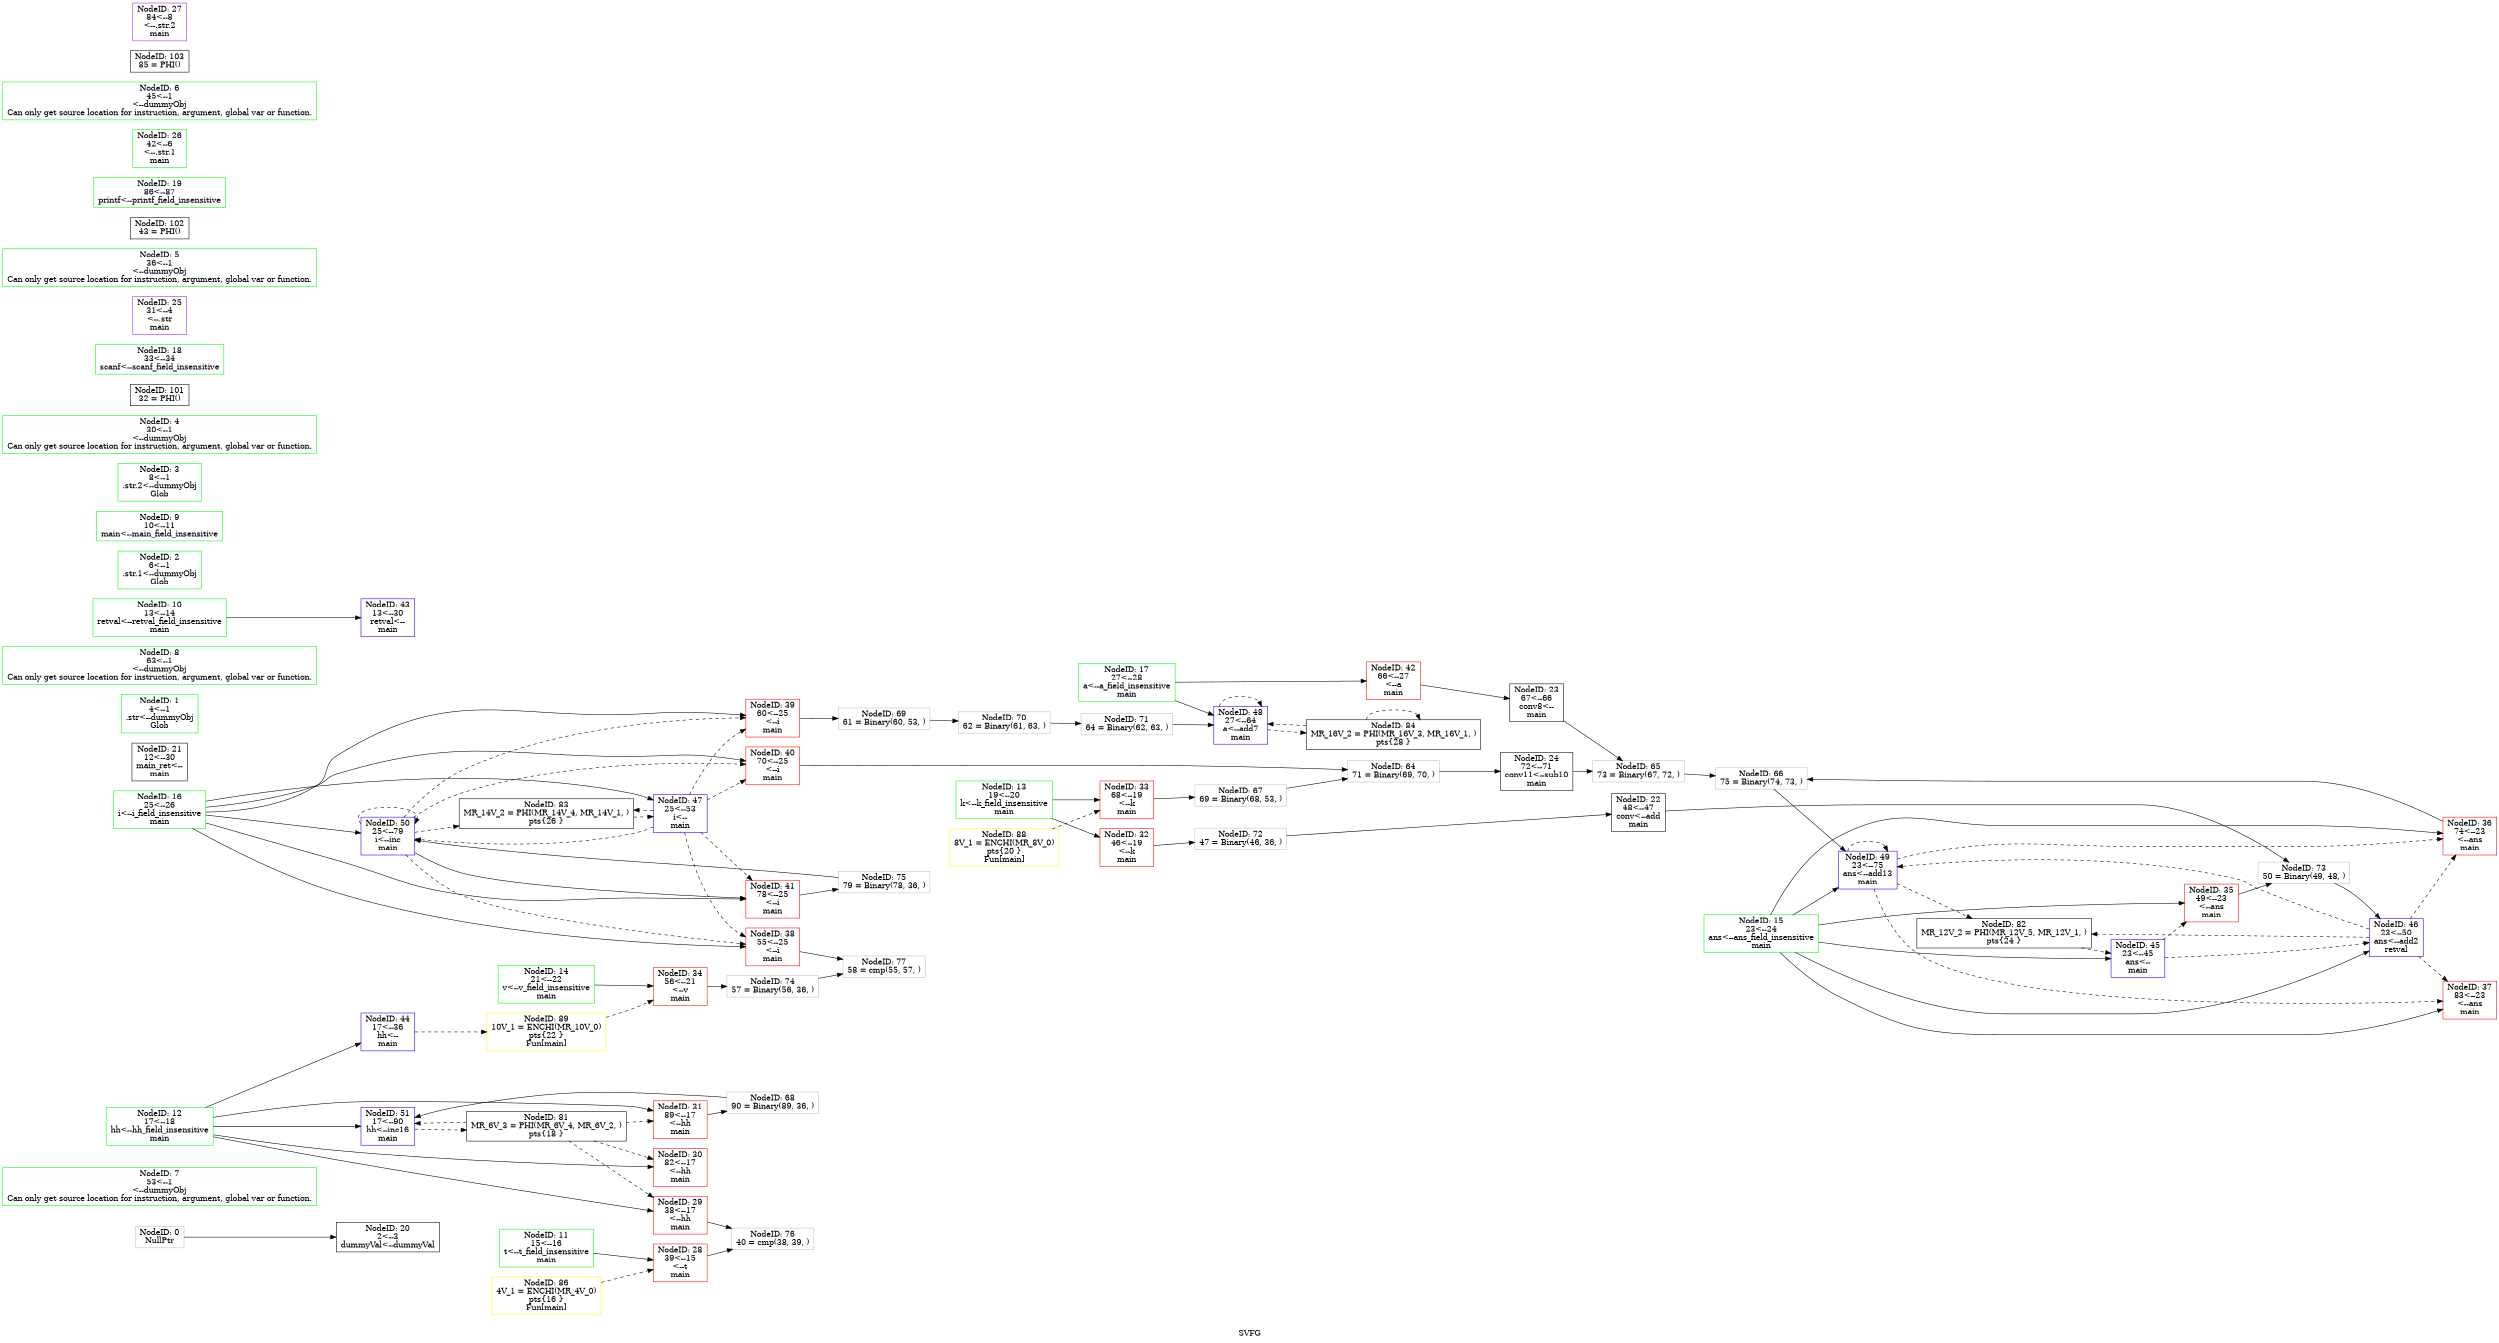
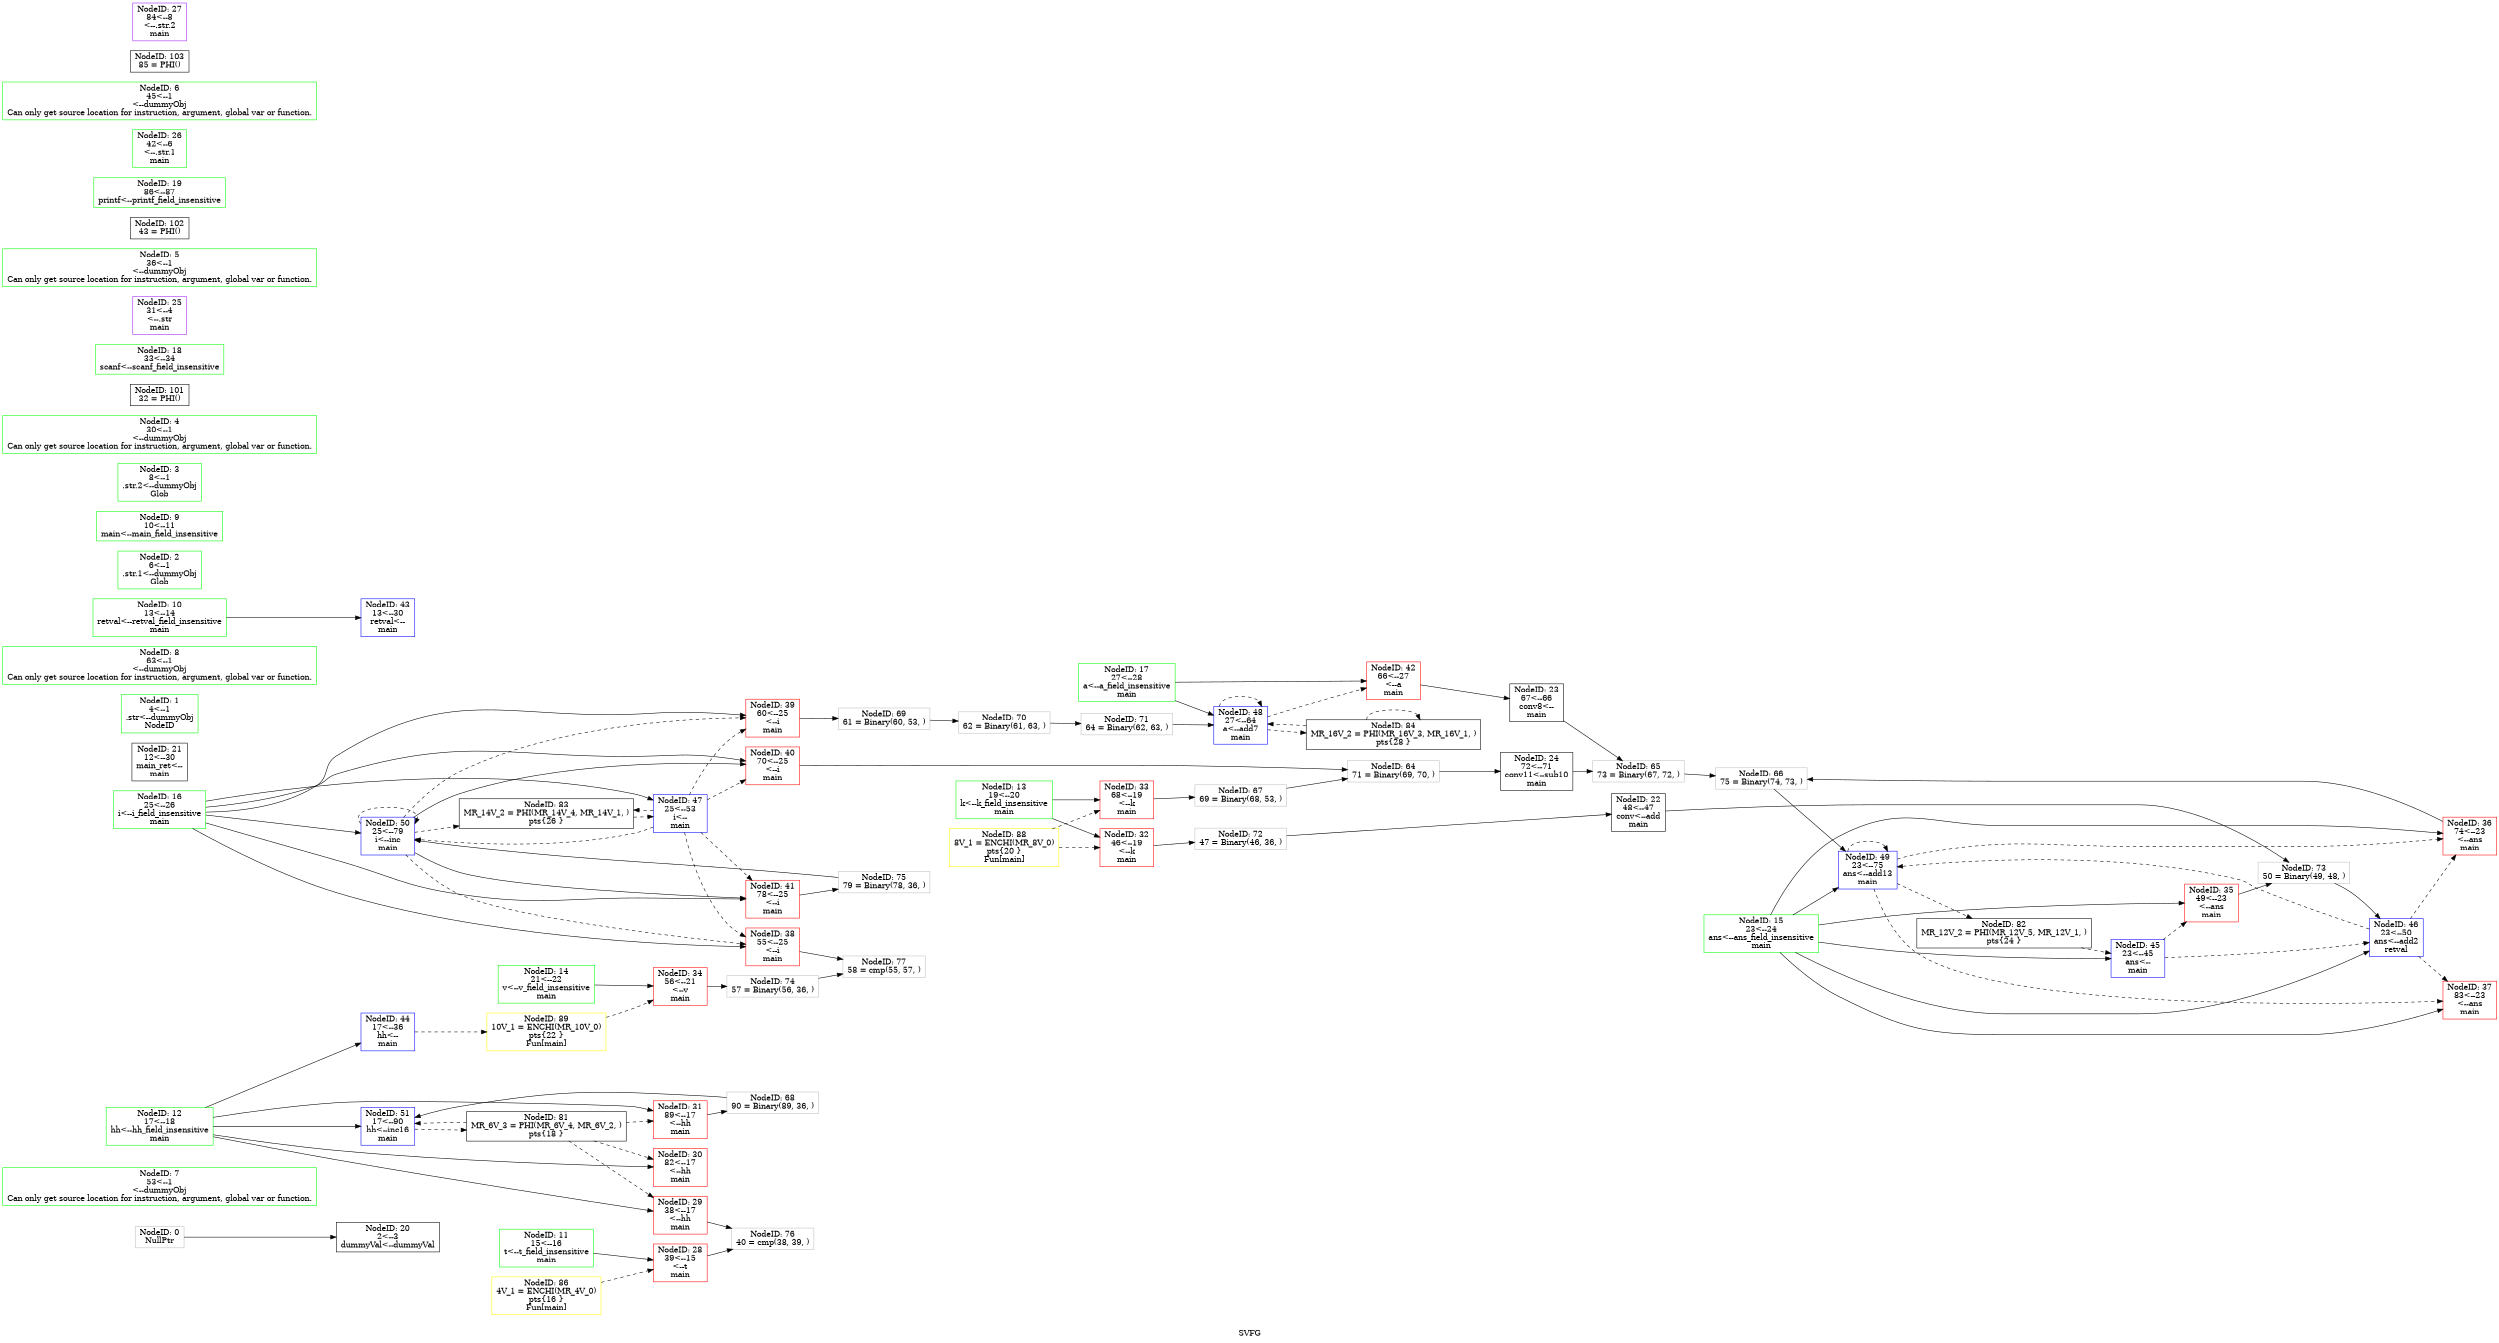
none -> (1314, 703)
(160, 726) -> (160, 726)
(573, 770) -> (573, 770)
none -> (1077, 848)
(2233, 936) -> none
